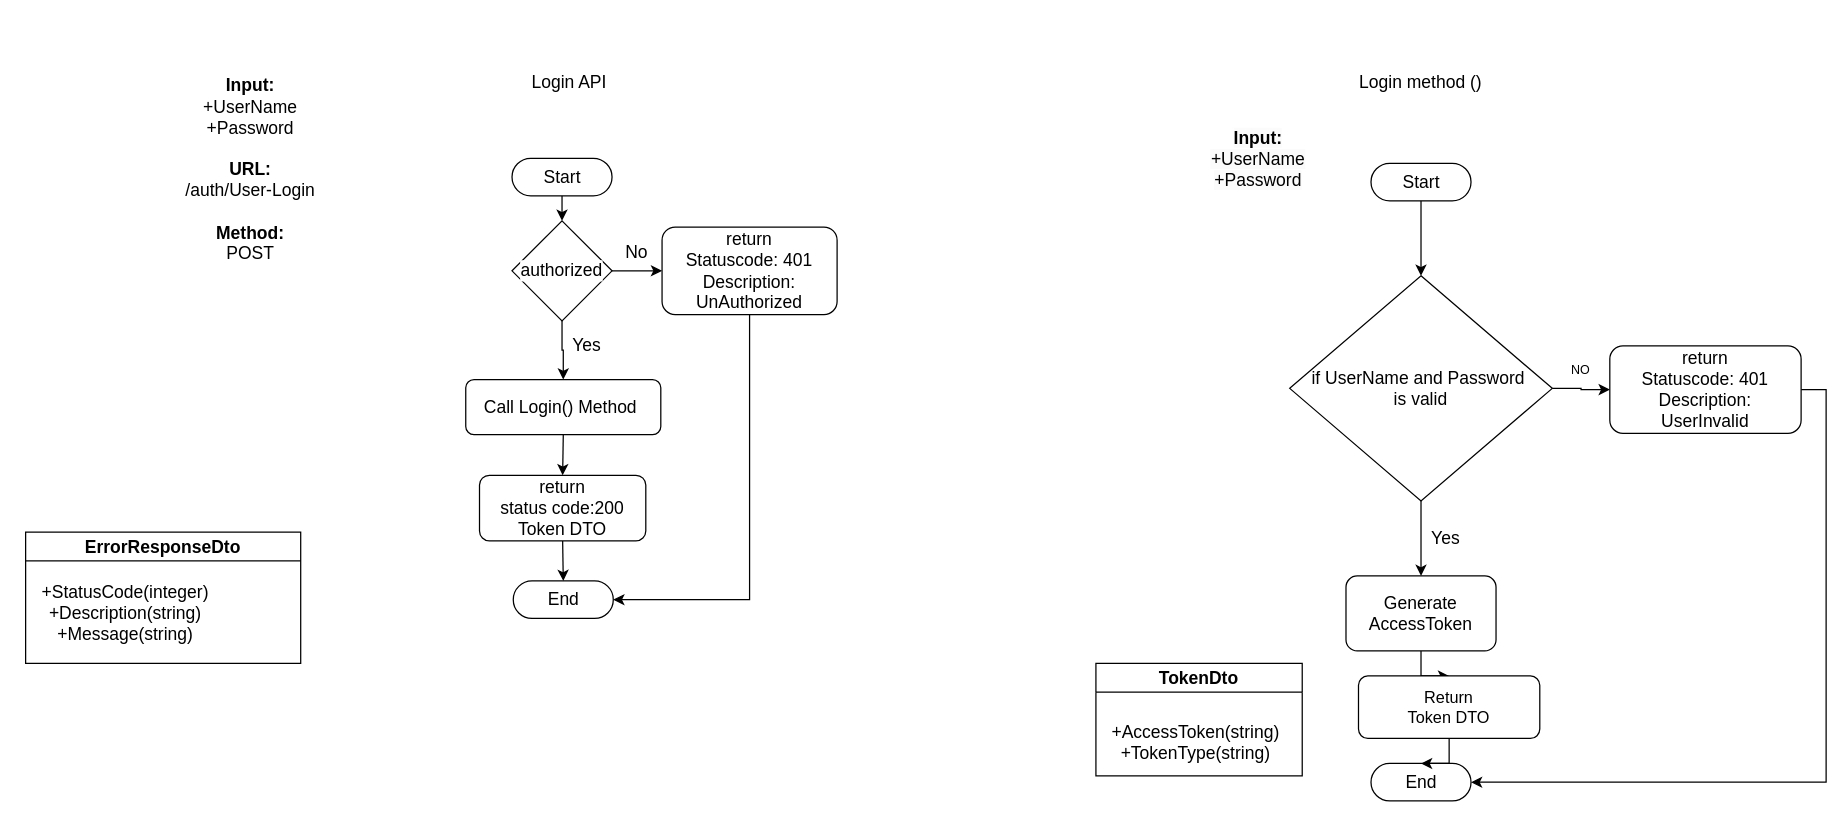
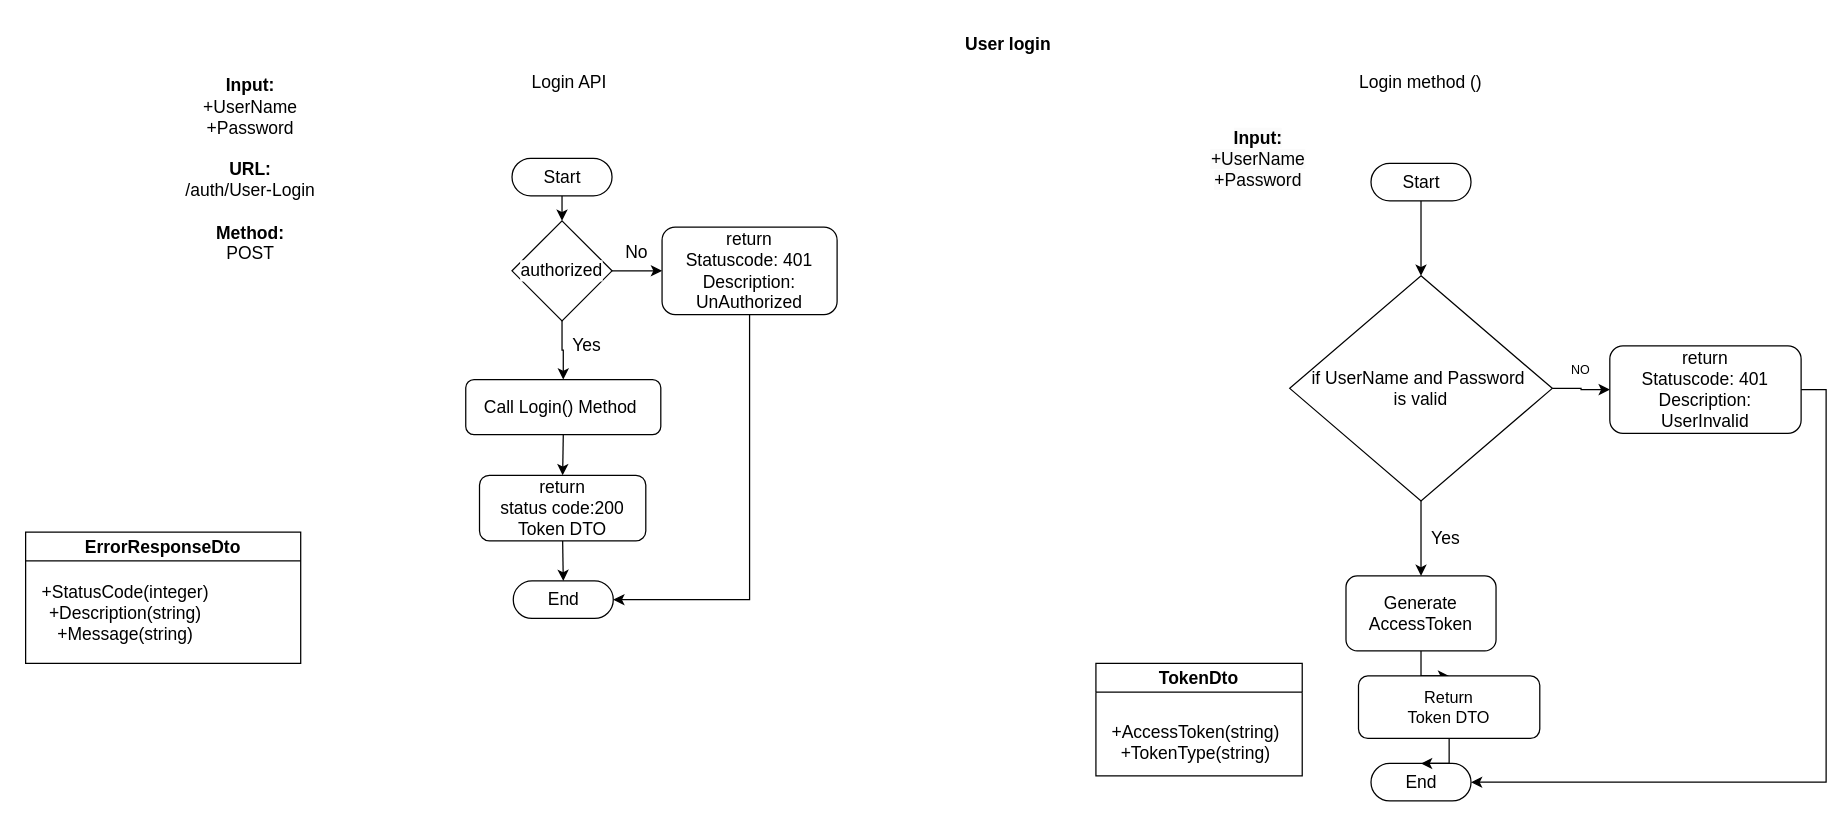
none -> (1010, 44)
